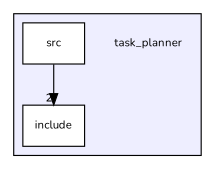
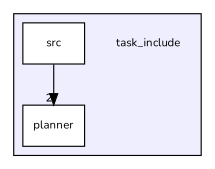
(149, 43) -> (149, 43)
(54, 126) -> (54, 126)
